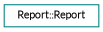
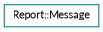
(52, 16) -> (52, 16)
